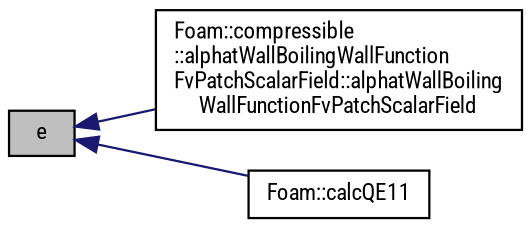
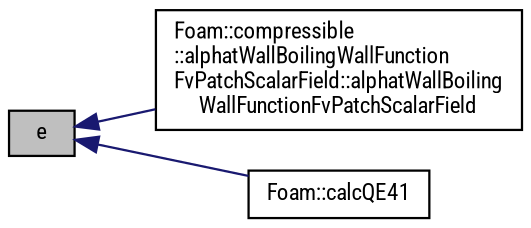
(339, 194) -> (339, 194)
